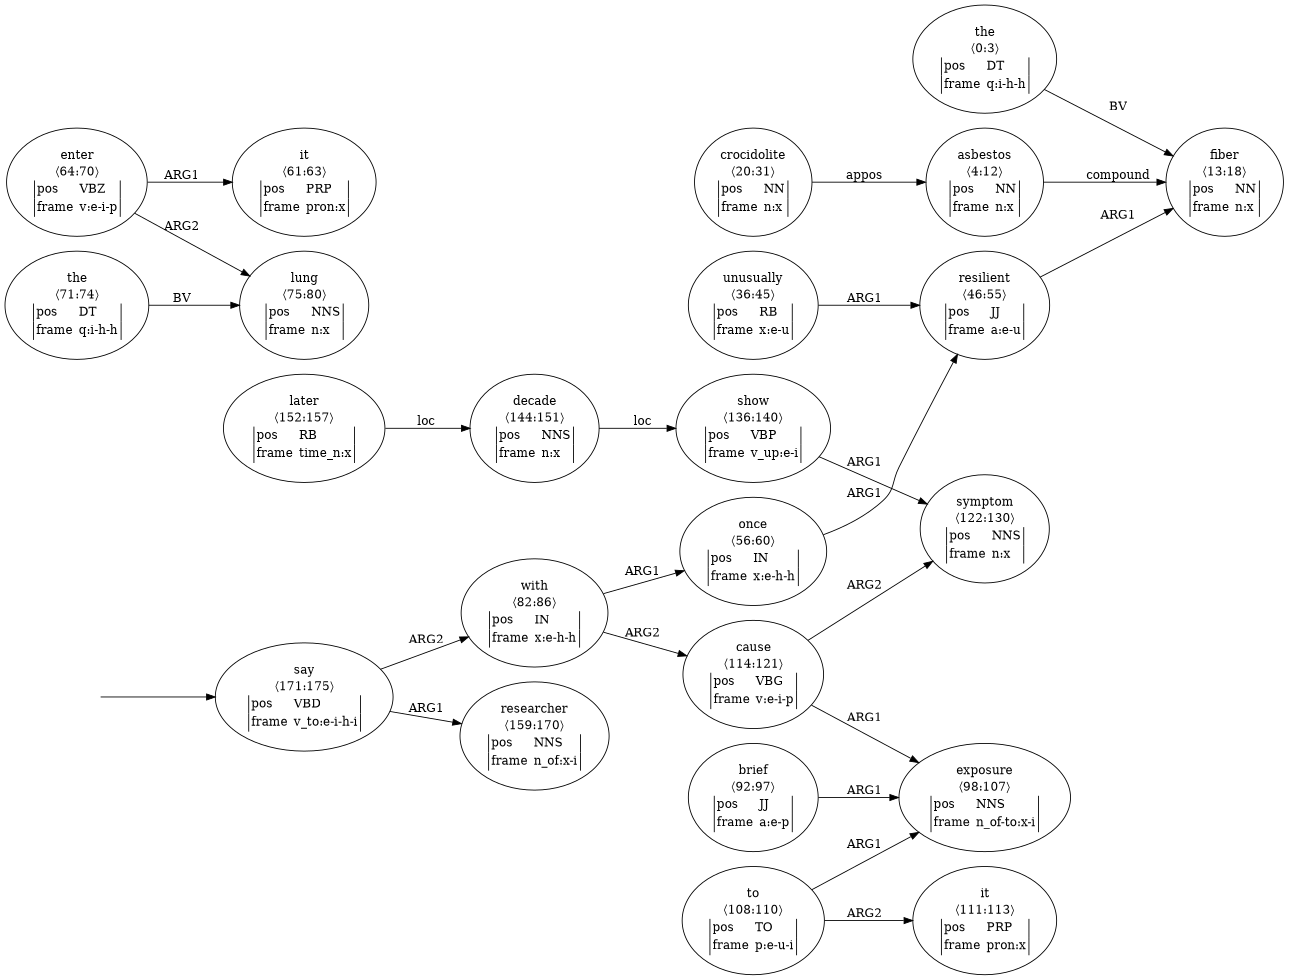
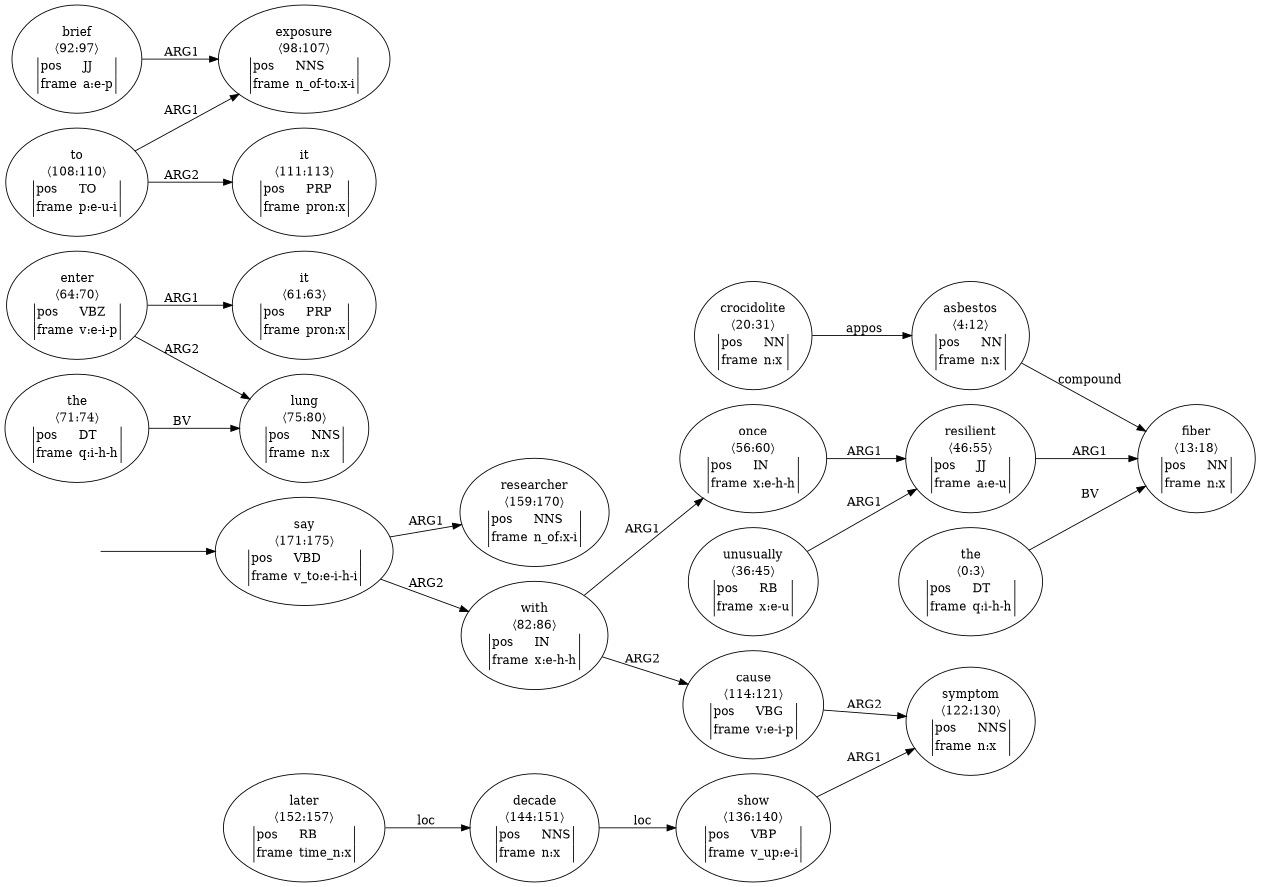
(861, 732) -> none
